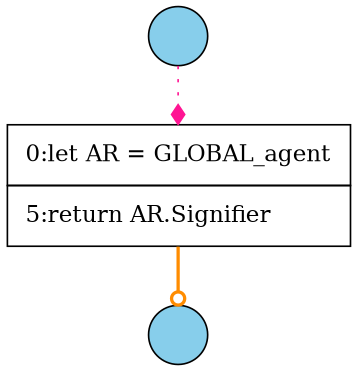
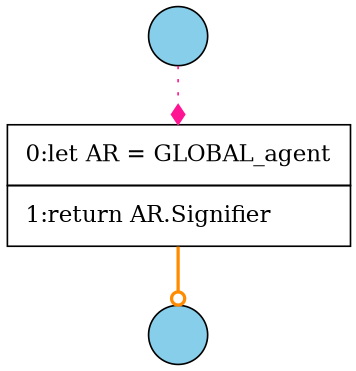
(149, 215) -> (149, 215)
